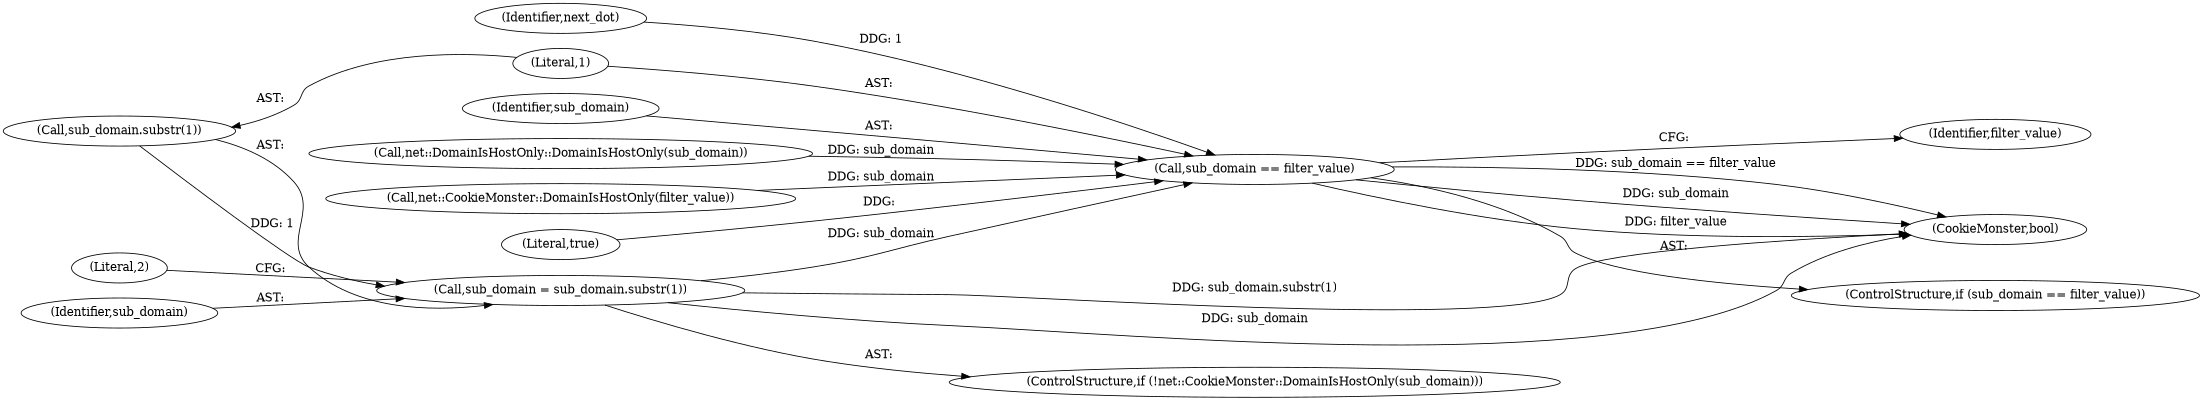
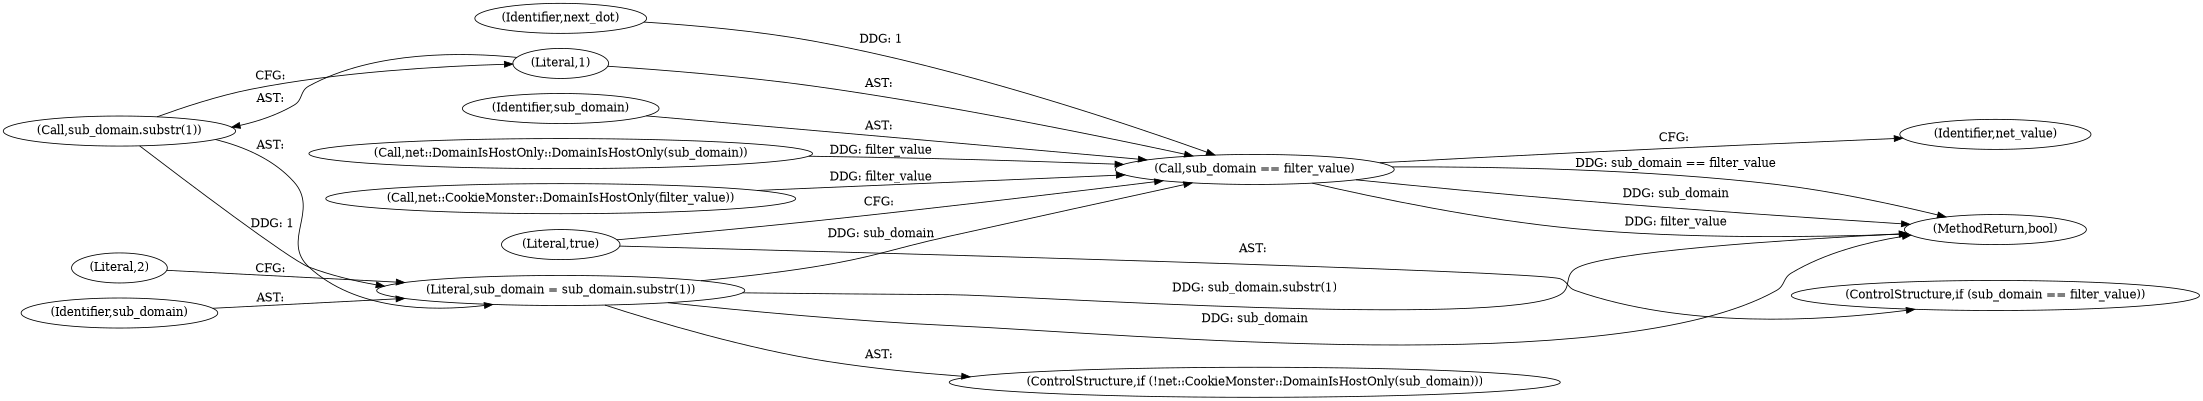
none -> (311, 79)
(1995, 134) -> (1995, 134)
(881, 151) -> (881, 151)
(881, 177) -> (881, 177)
(881, 202) -> (881, 202)
(1995, 230) -> (1995, 230)
(1578, 254) -> (1267, 265)
(561, 290) -> (561, 290)
